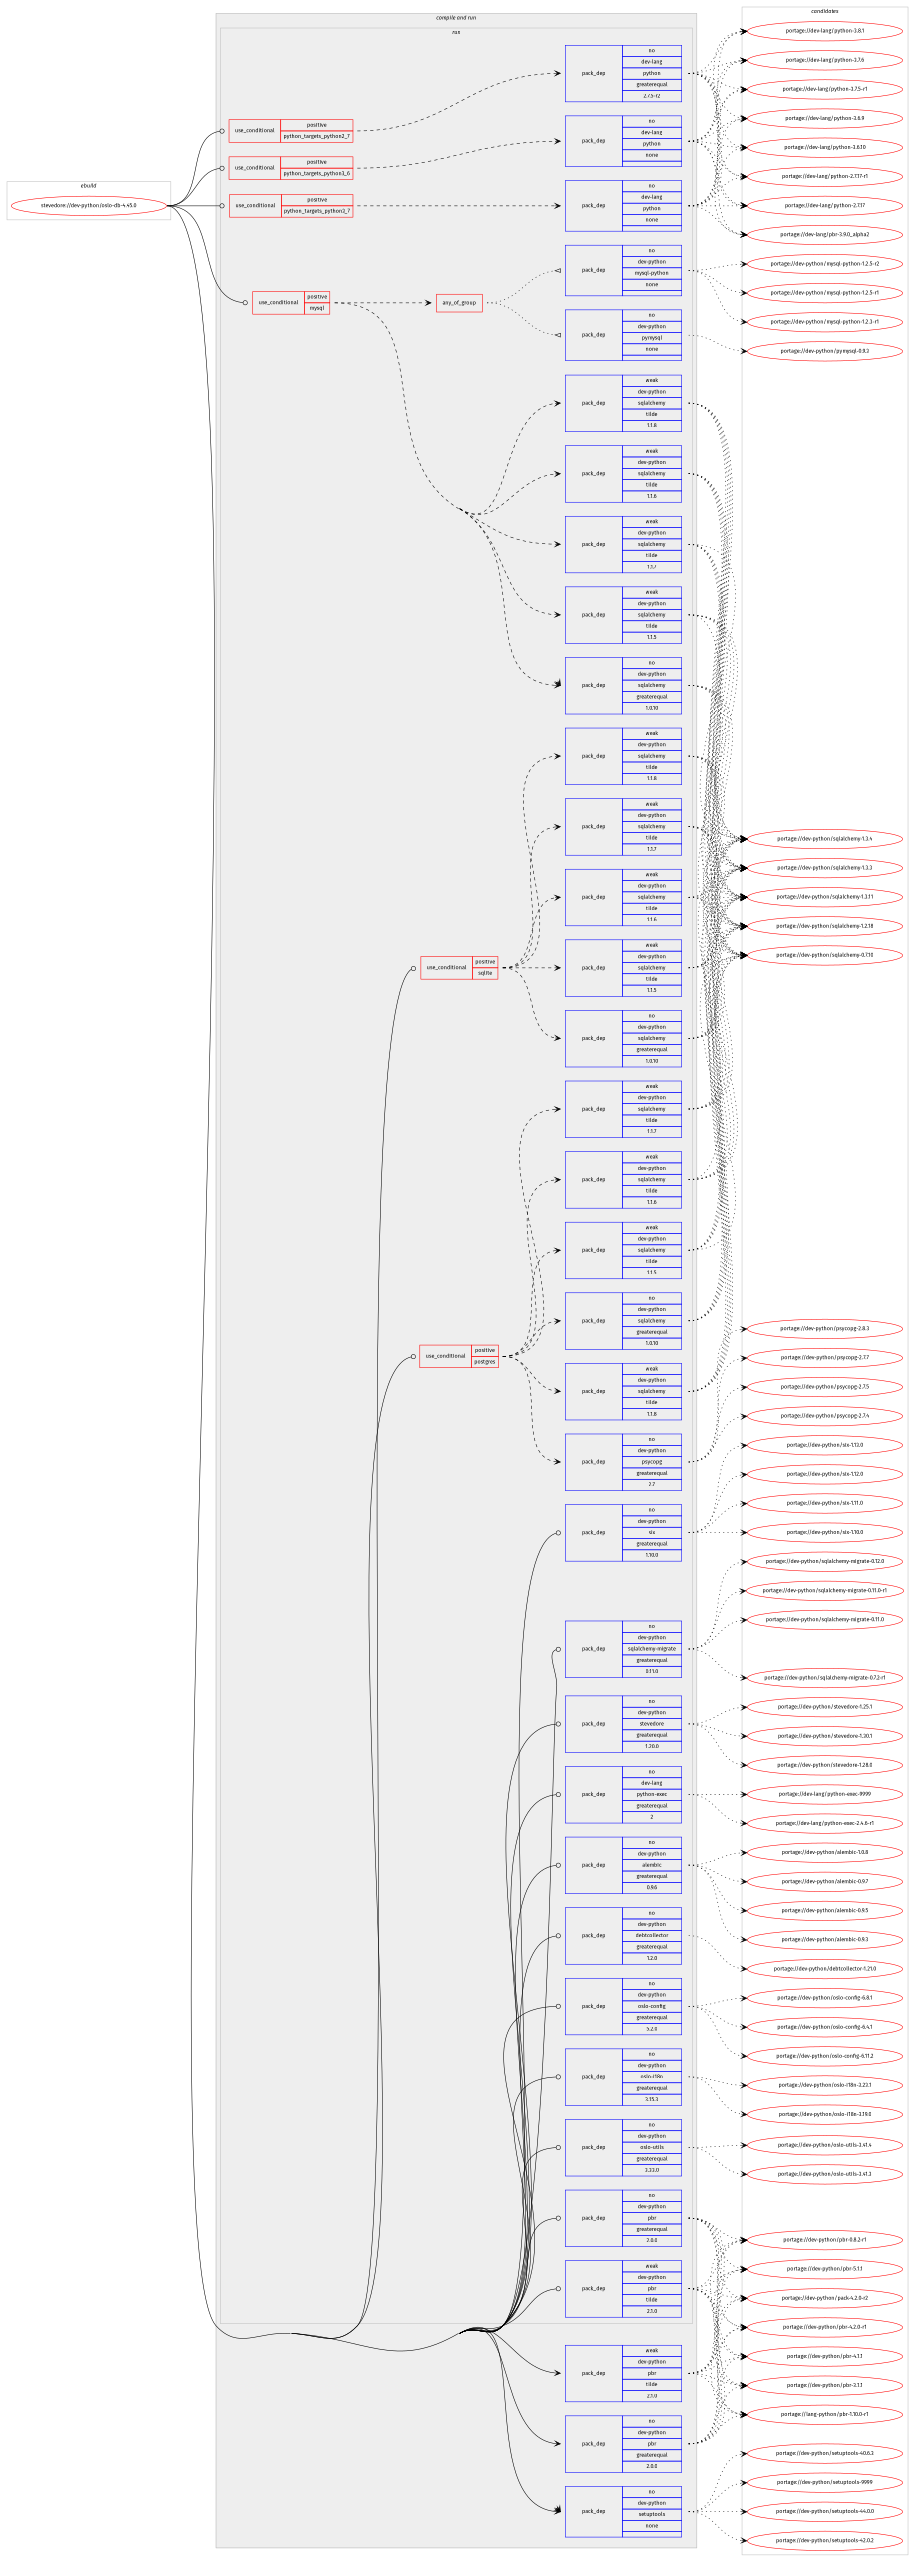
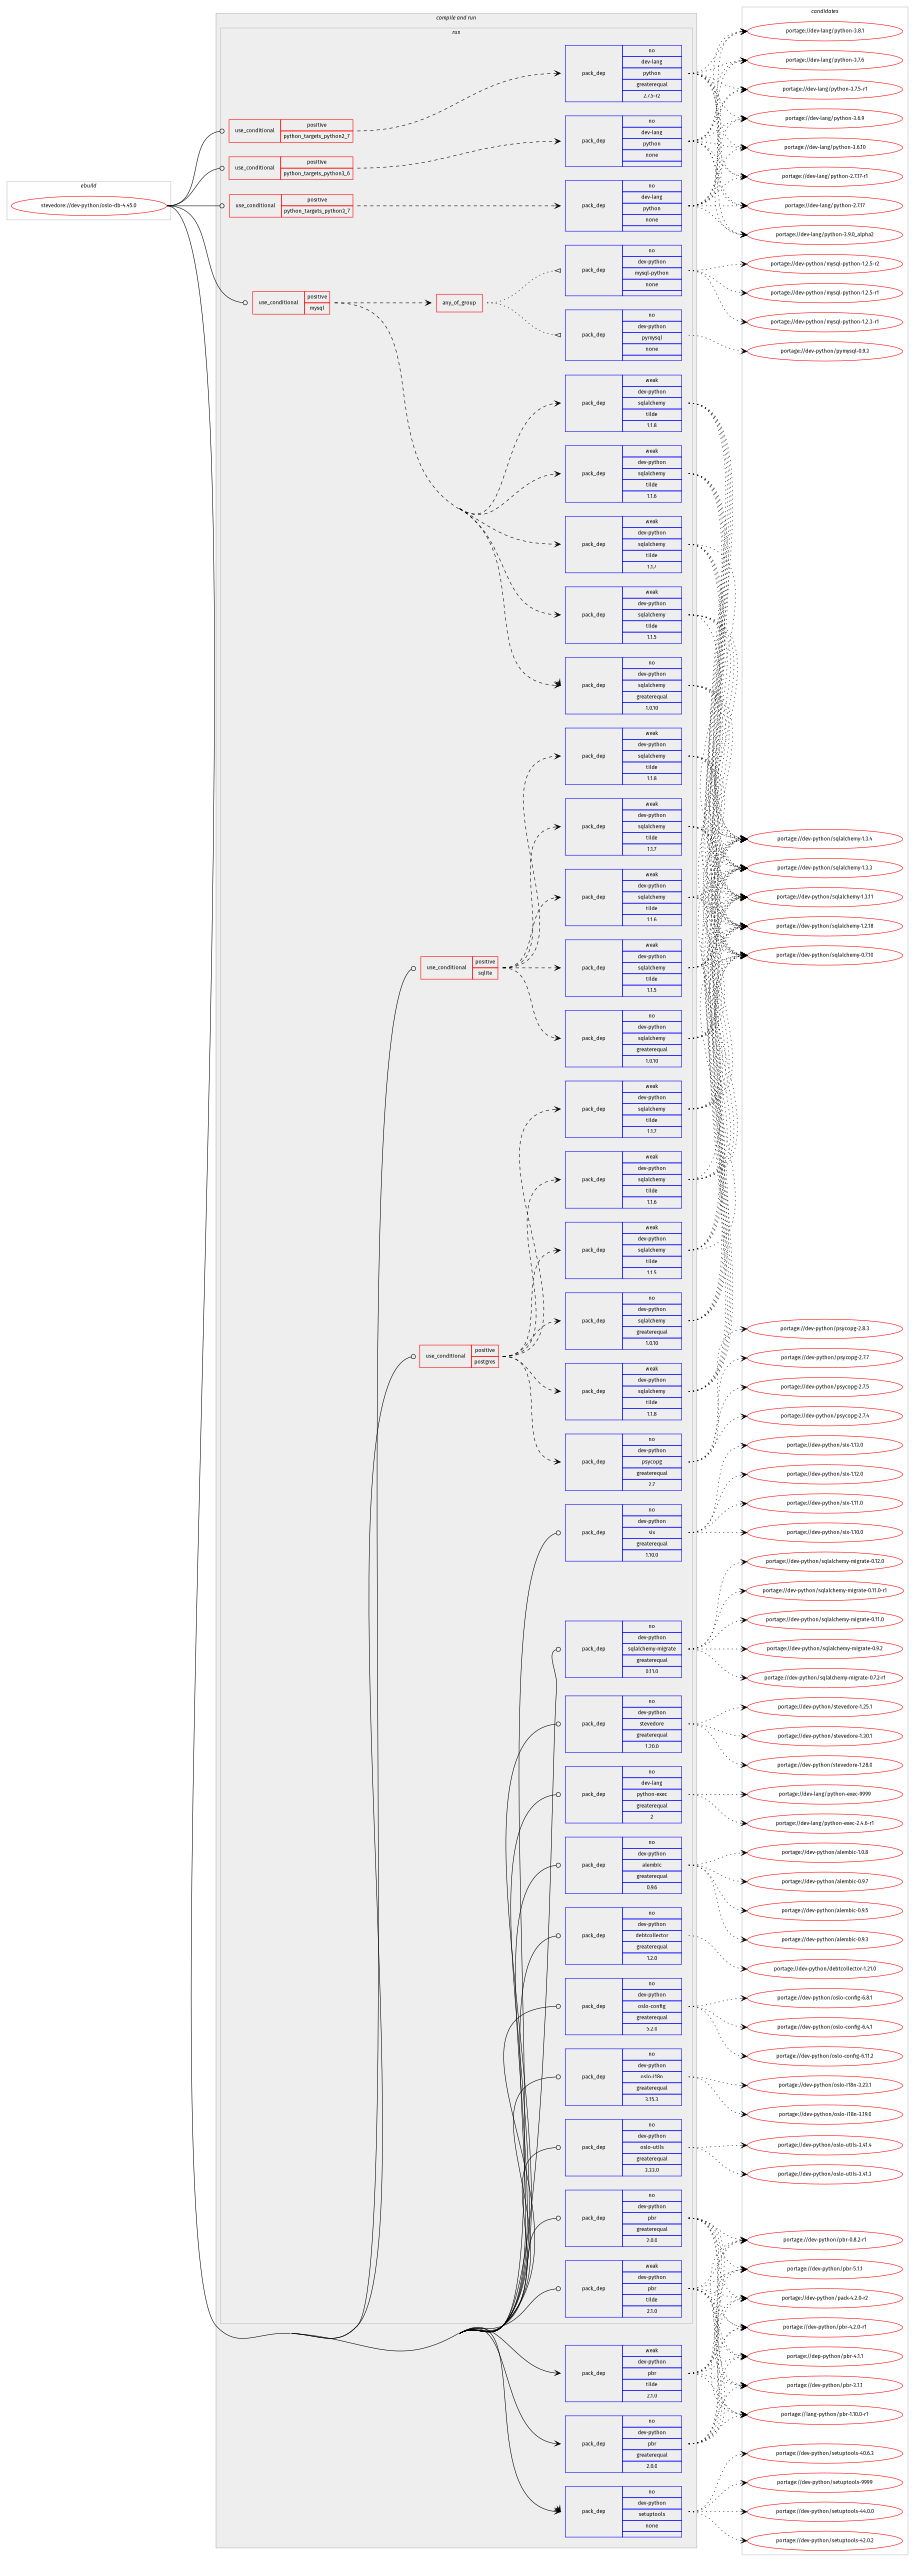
(825, 235) -> (825, 235)
none -> (825, 1649)
(825, 2357) -> (825, 2357)
